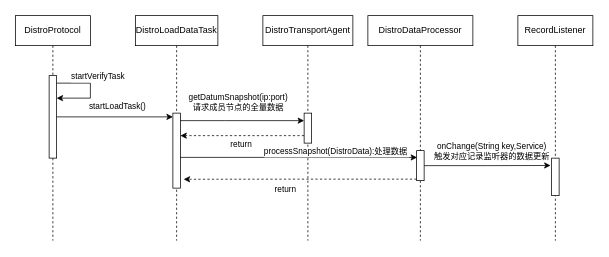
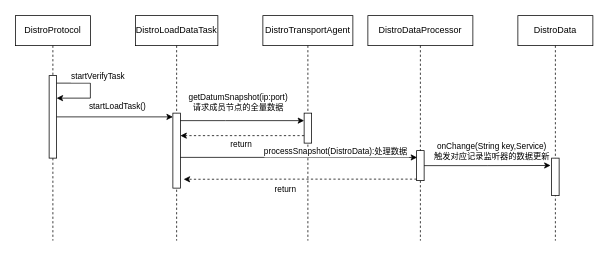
(555, 30) -> (555, 30)
